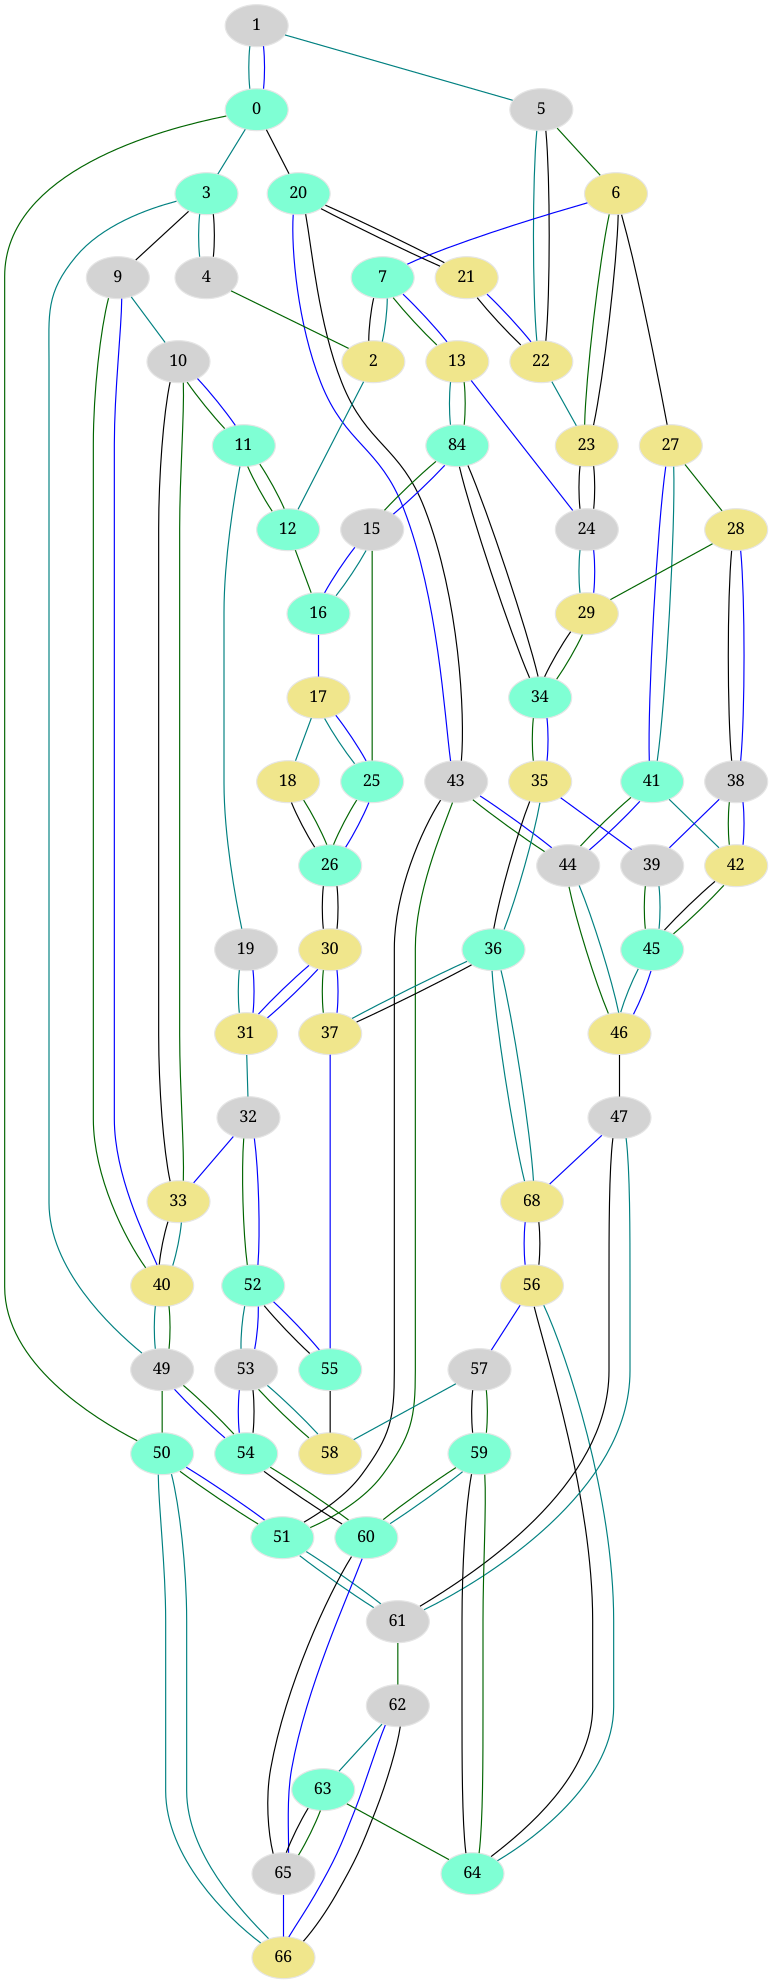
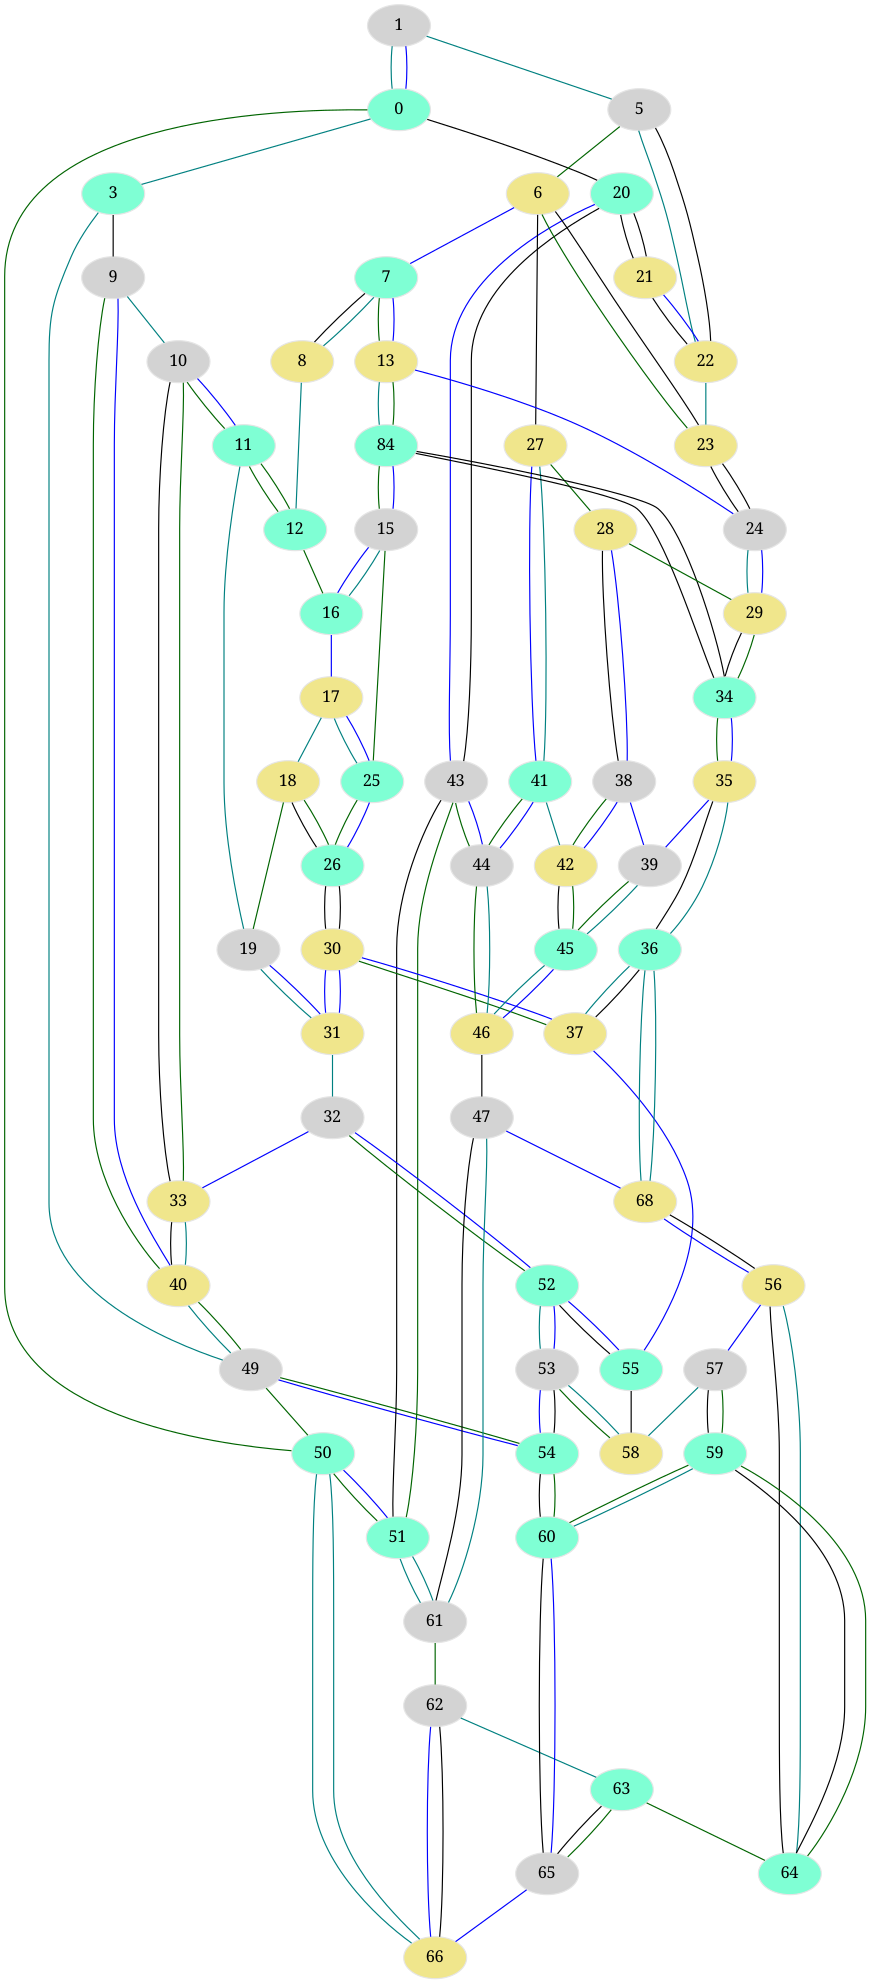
(206, 278) -> none
(373, 362) -> (302, 362)
none -> (268, 866)
